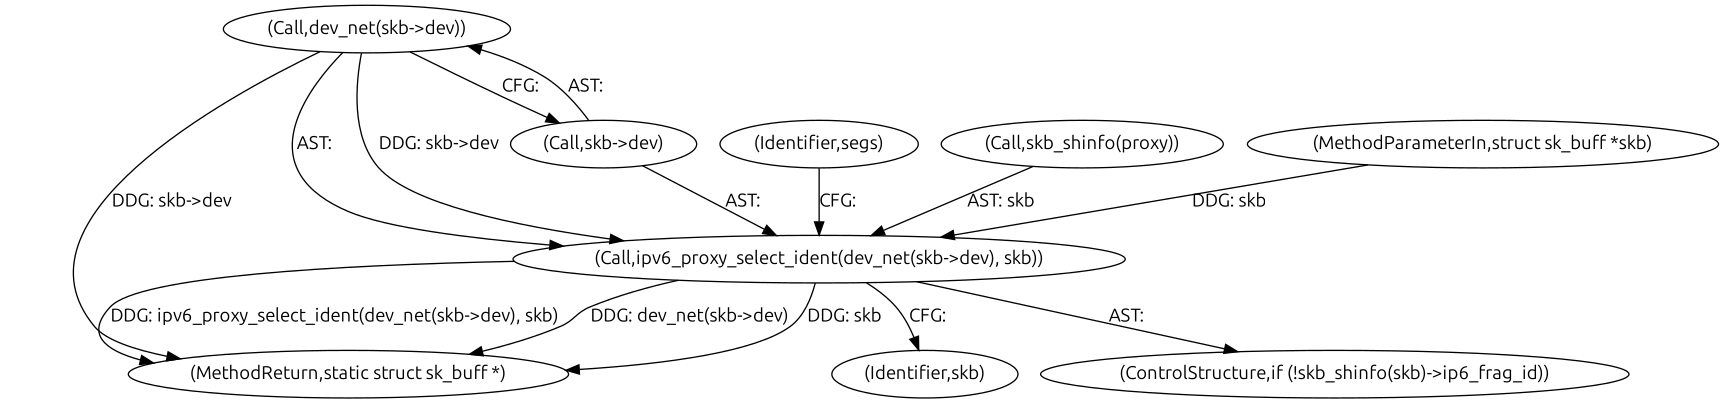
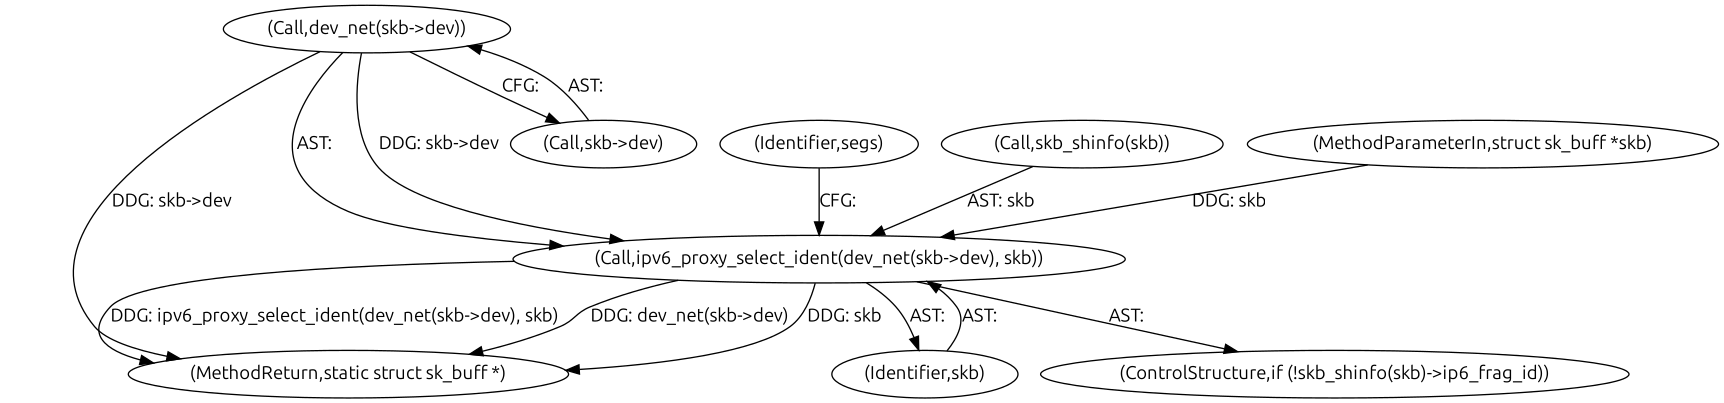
(1082, 144) -> (1082, 144)
(704, 198) -> (961, 317)
(930, 317) -> (930, 317)
